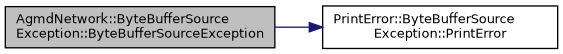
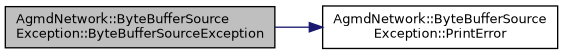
(440, 27) -> (440, 27)
